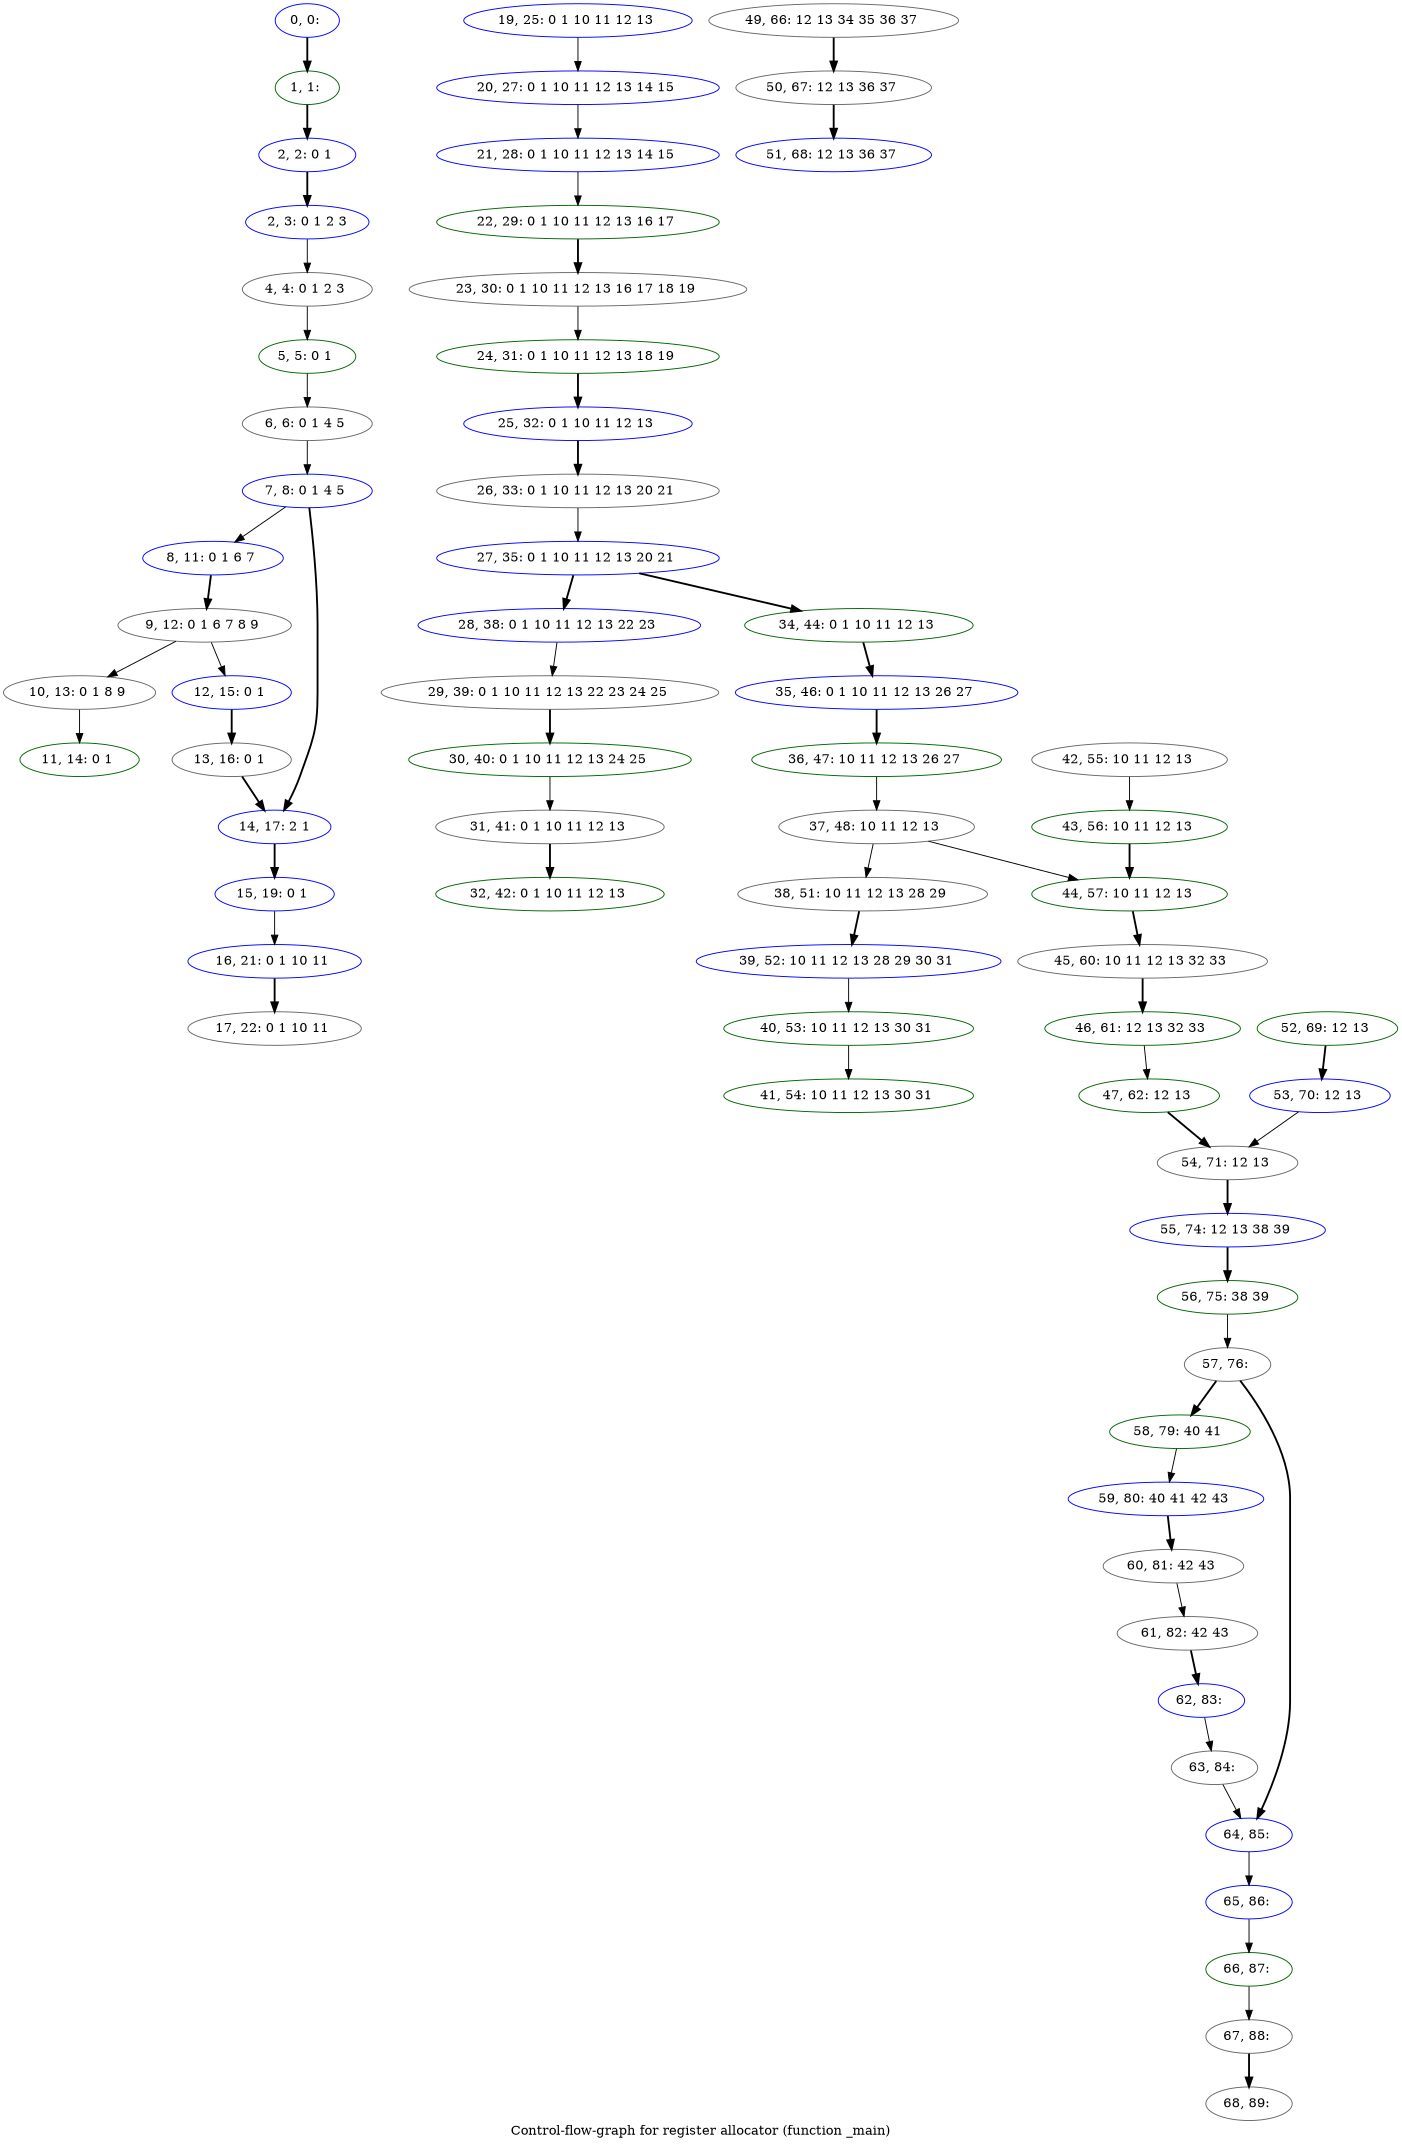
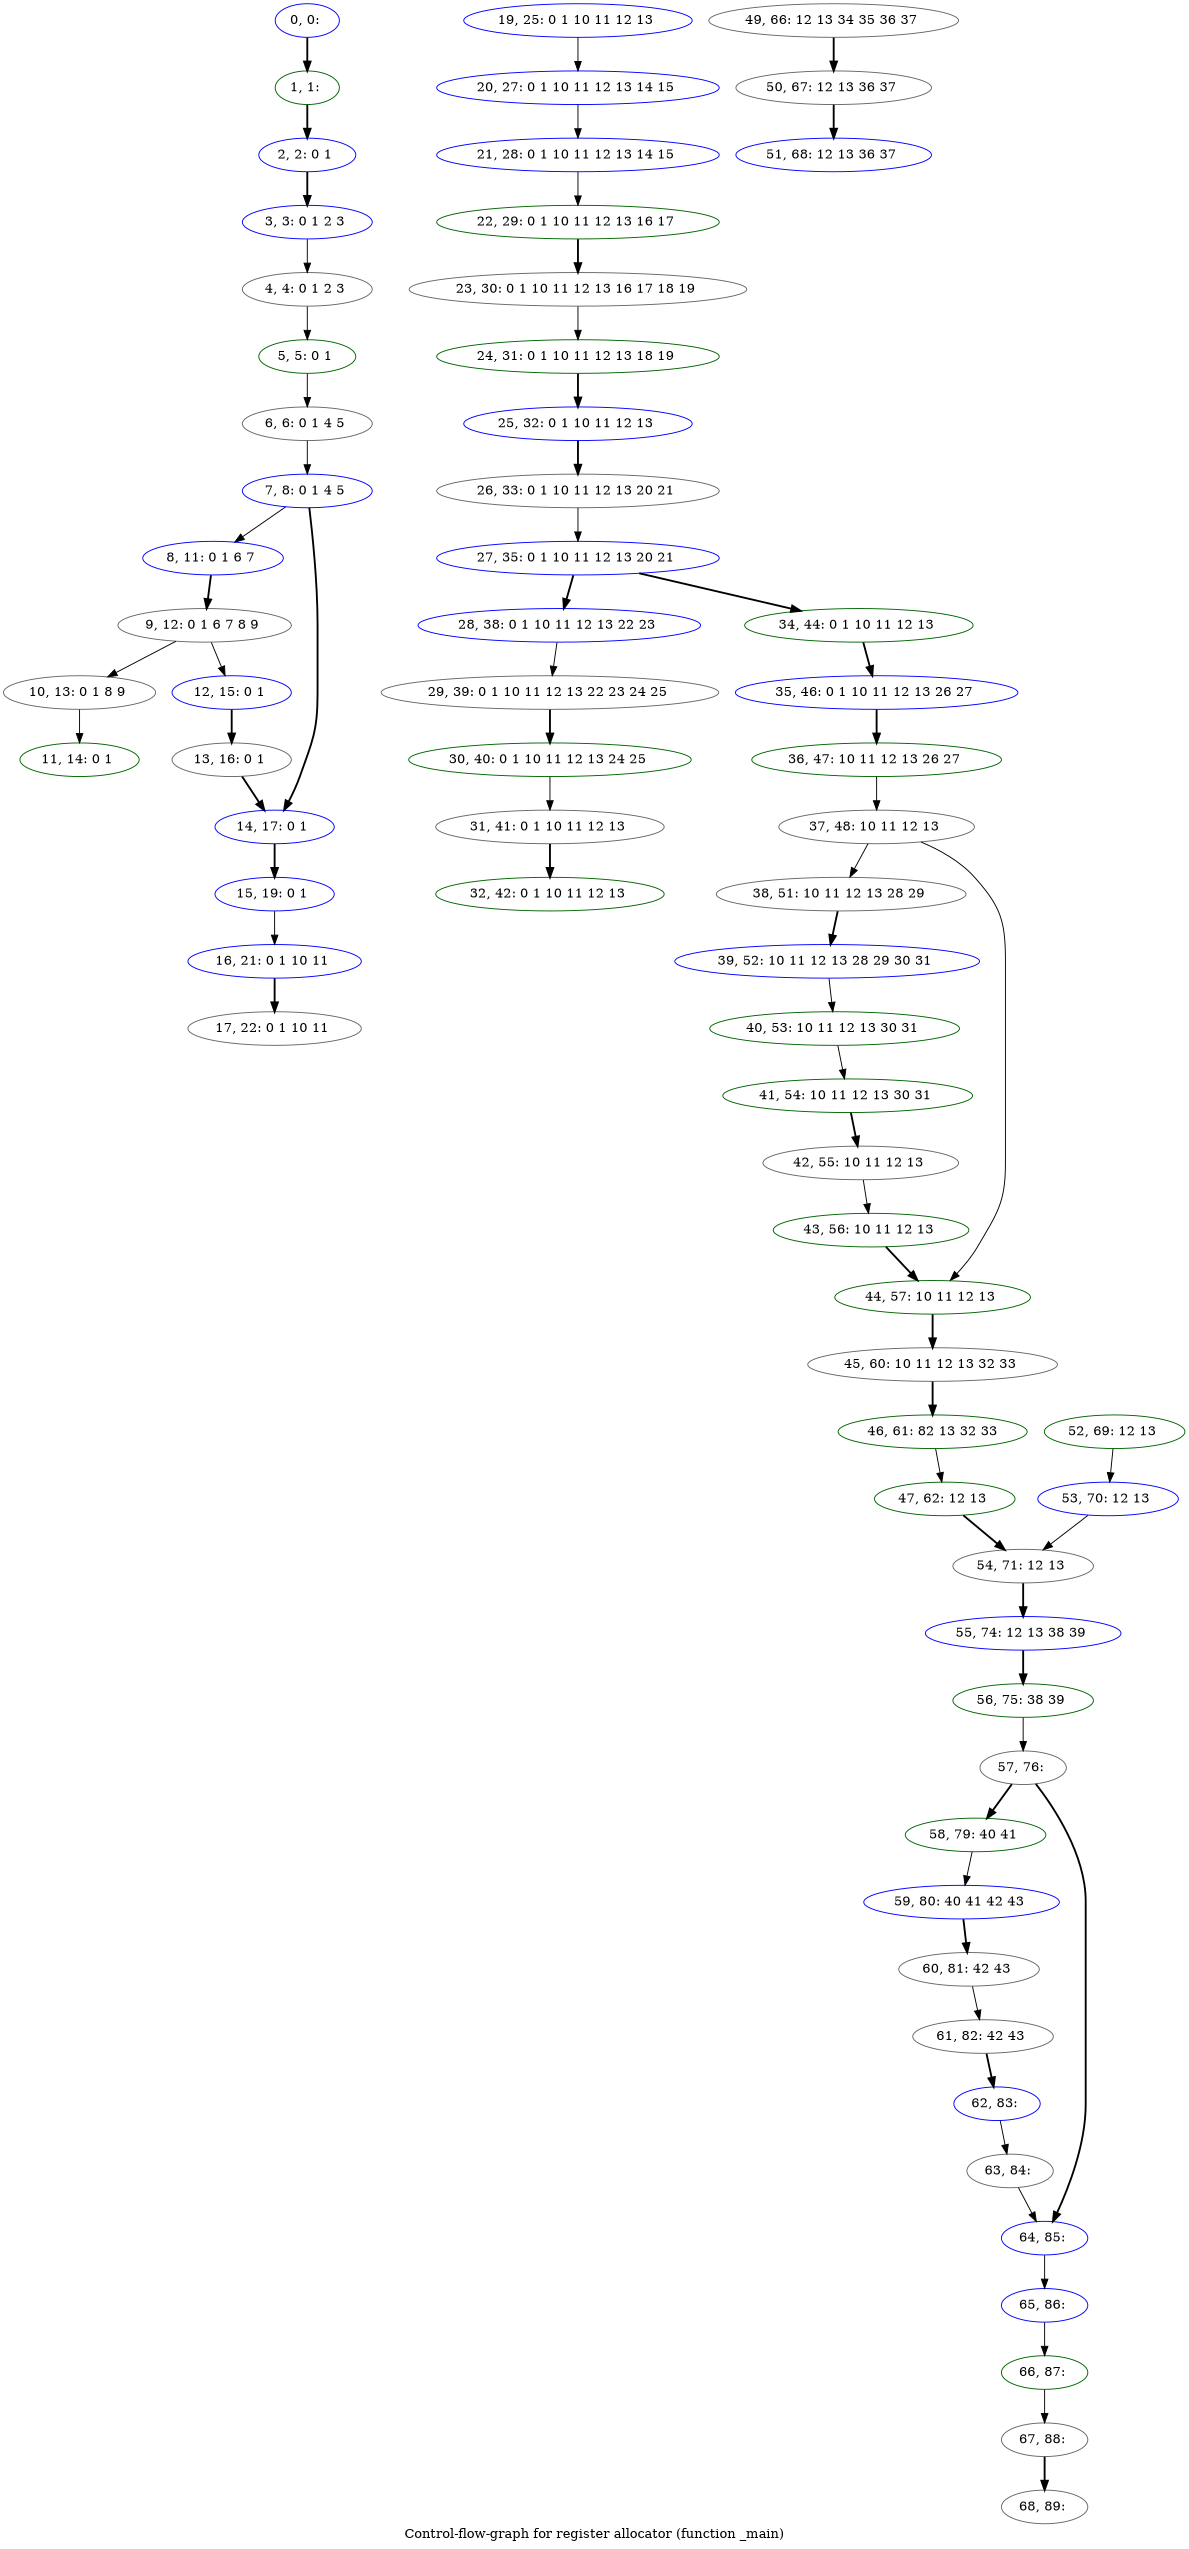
(307, 222) -> (307, 222)
(275, 827) -> (275, 827)
(1143, 1029) -> (933, 1432)
(1324, 1058) -> (1112, 1461)
none -> (853, 1125)
